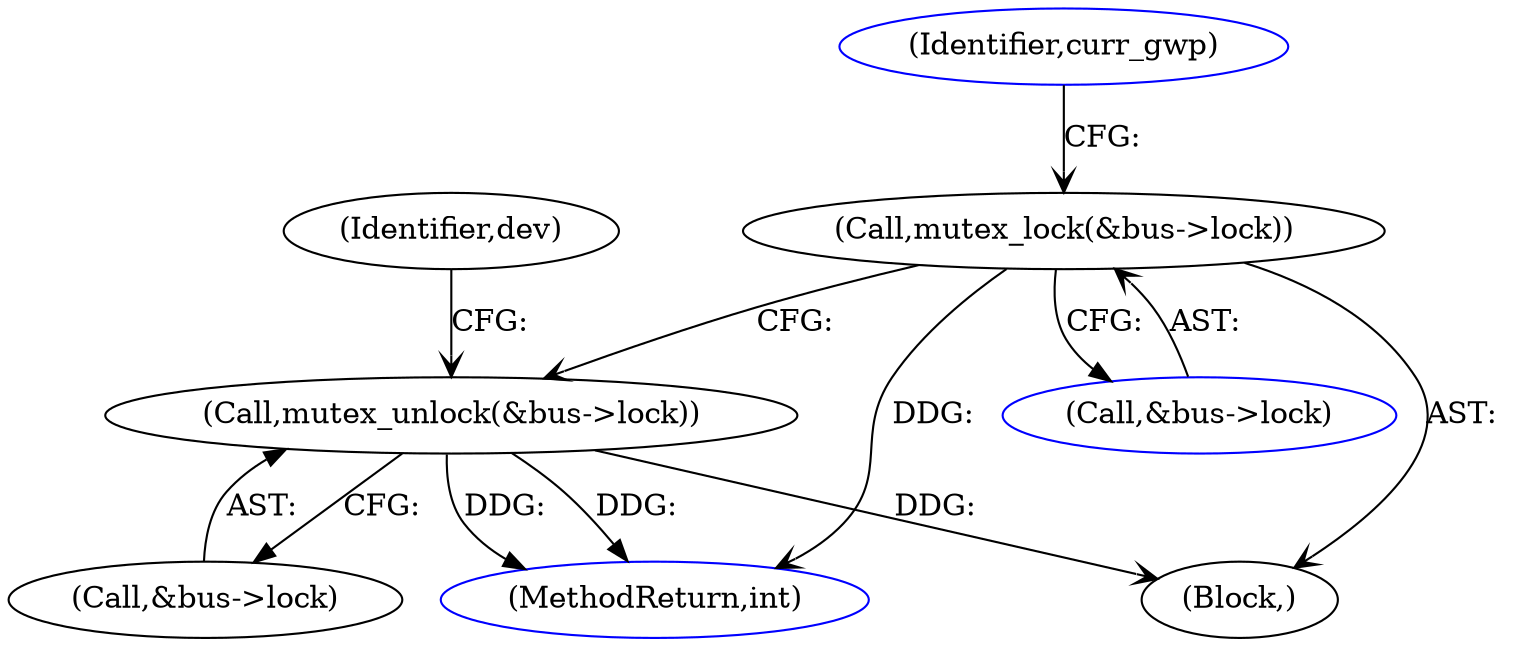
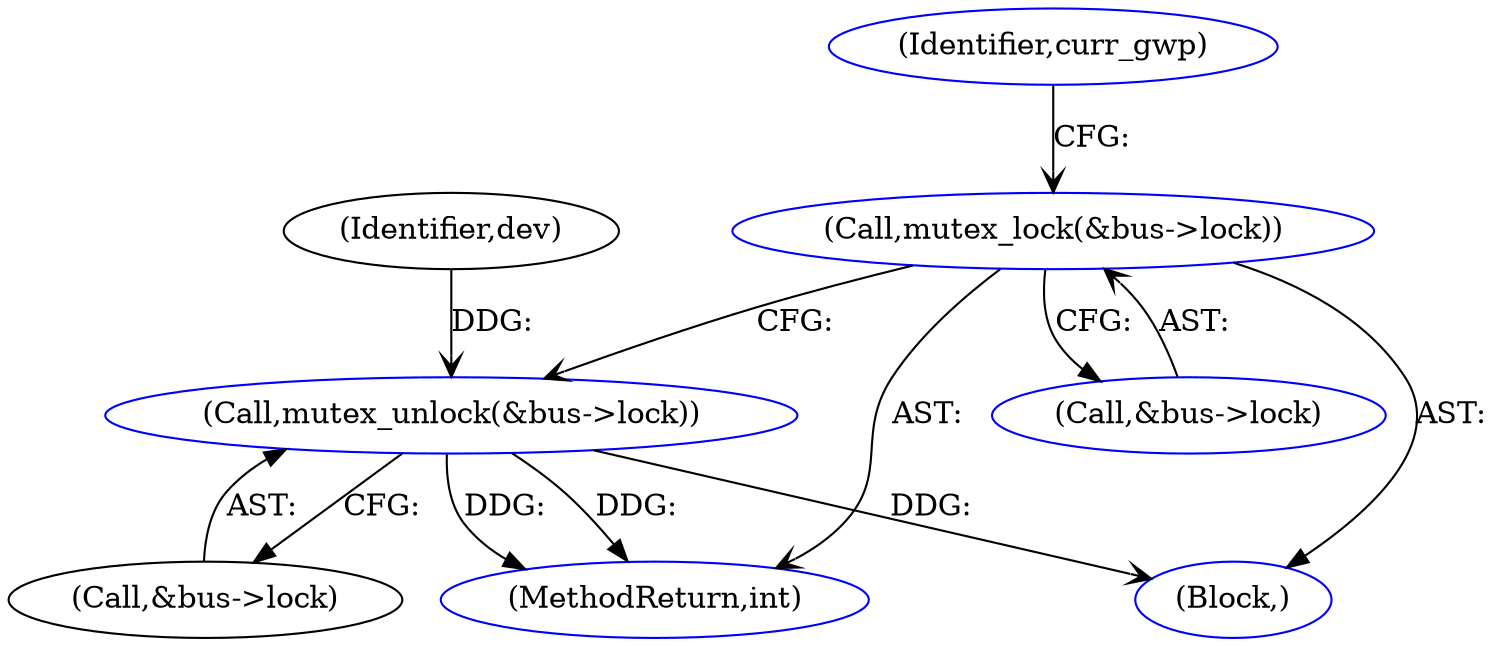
(1064, 231) -> (1053, 231)
(495, 323) -> (497, 323)
(1419, 386) -> (1408, 385)
(451, 415) -> (451, 415)
(938, 415) -> (932, 415)
(1240, 600) -> (1233, 600)
